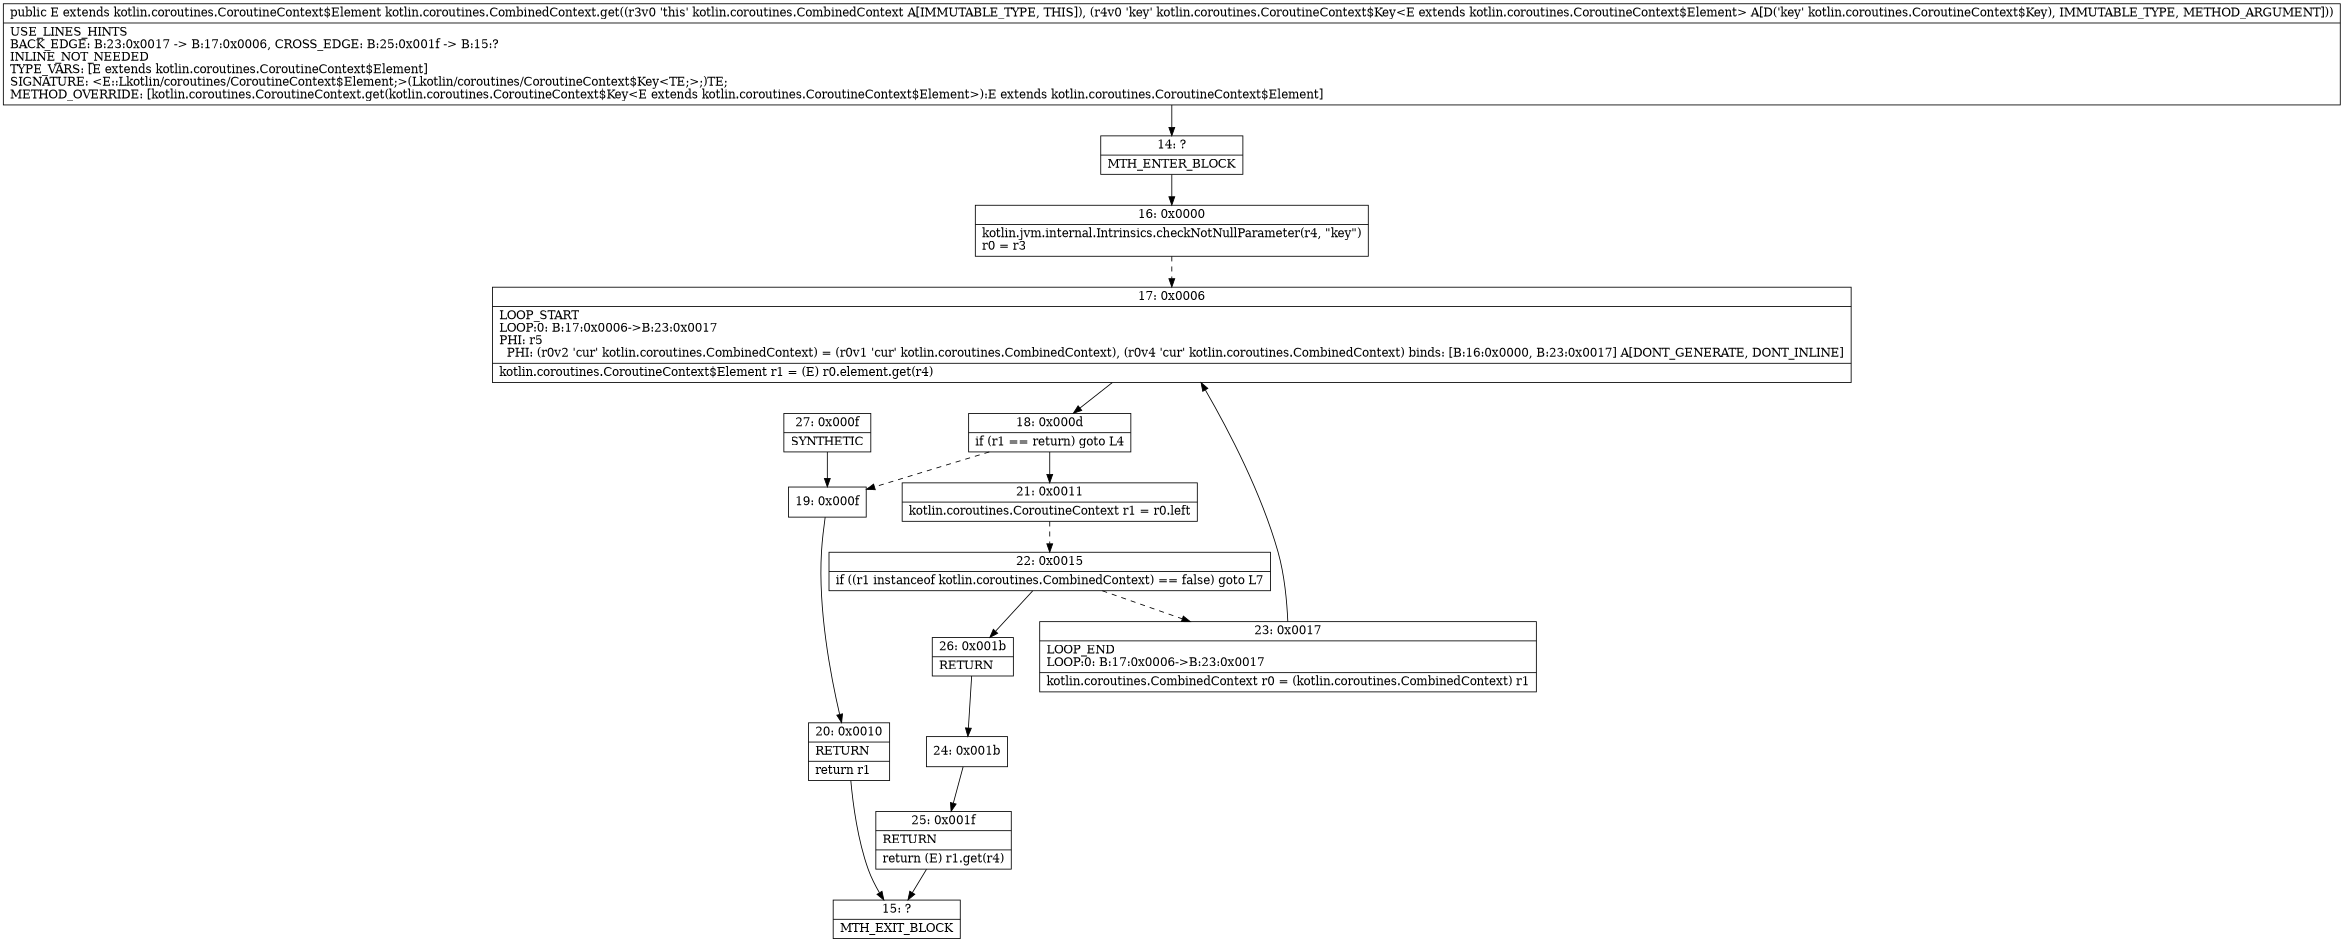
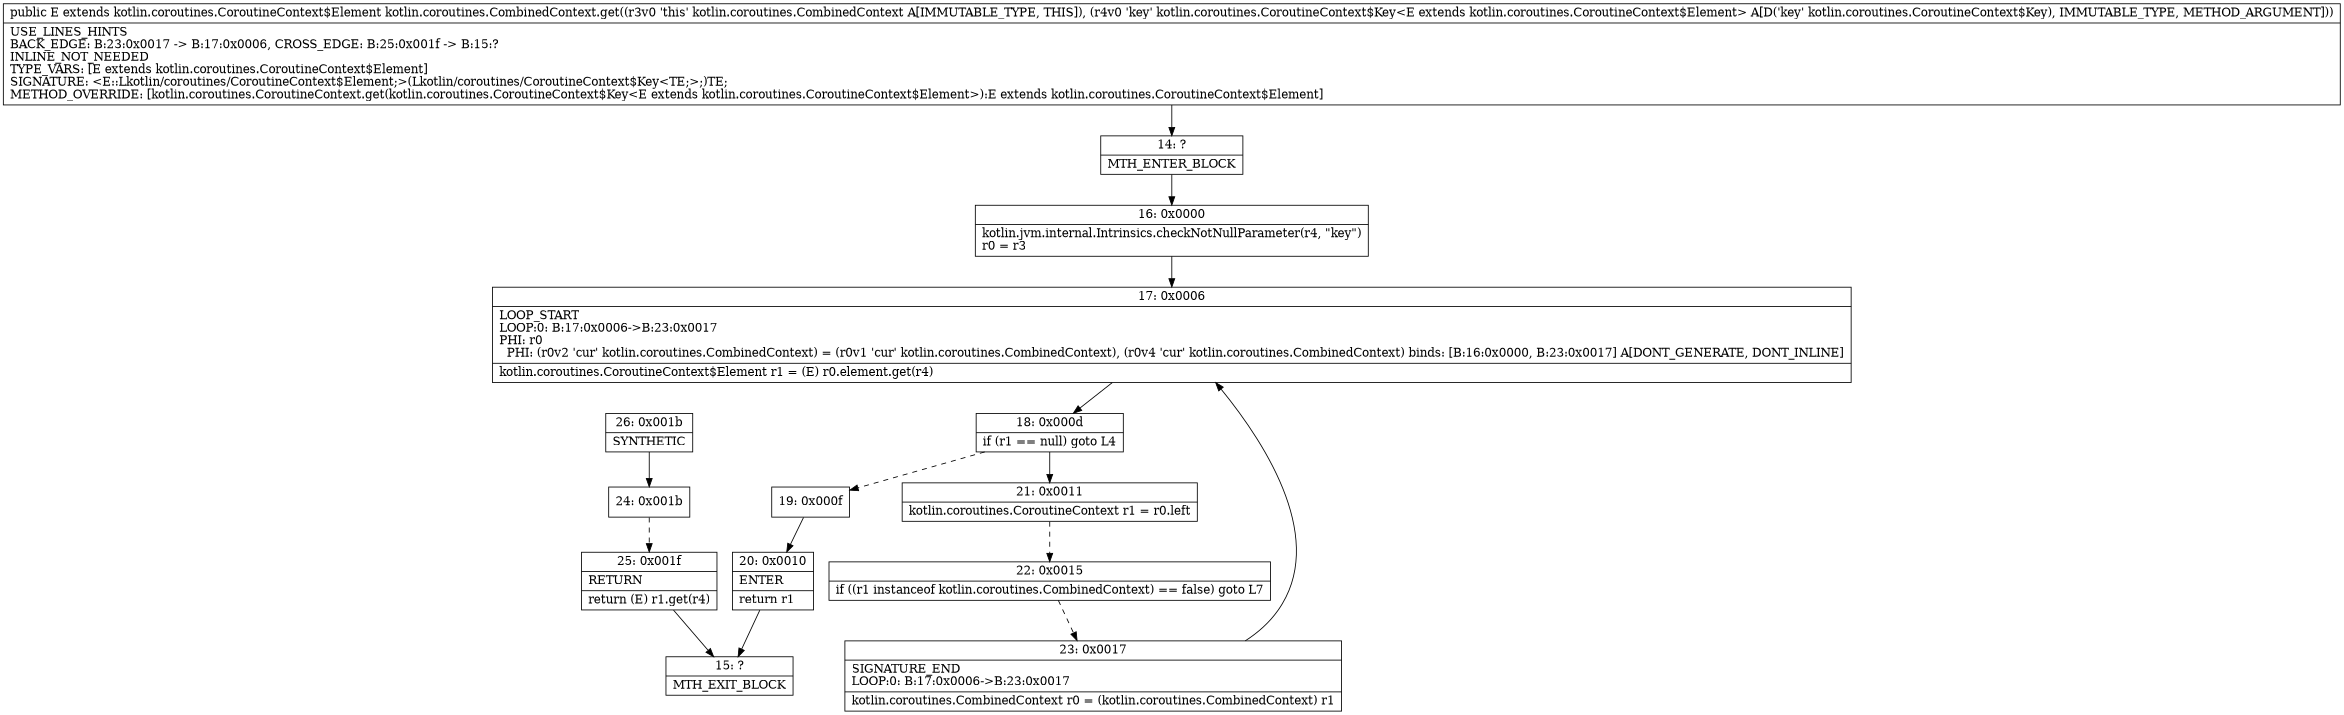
(1172, 267) -> (1172, 267)
(523, 341) -> (523, 341)
(827, 433) -> none
(1050, 442) -> (1050, 442)
(1014, 611) -> none
(1081, 650) -> (906, 669)
(966, 666) -> (649, 442)
(842, 751) -> (761, 581)
(958, 785) -> (649, 531)
